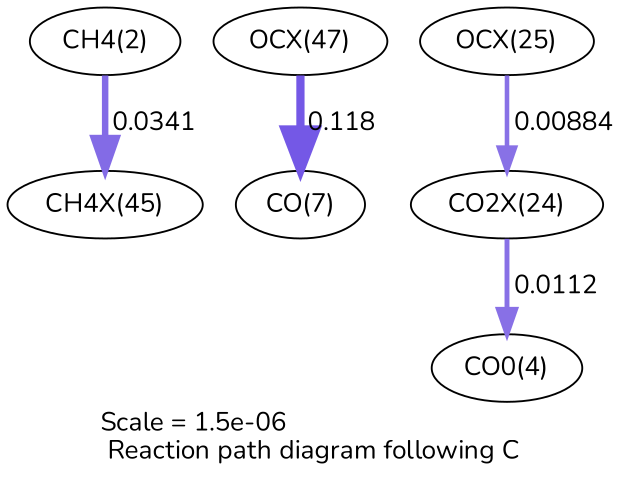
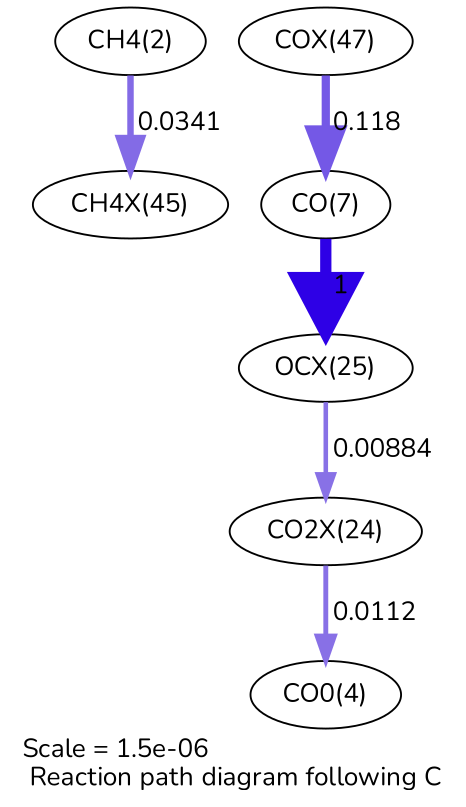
(300, 41) -> (326, 41)
none -> (326, 258)
